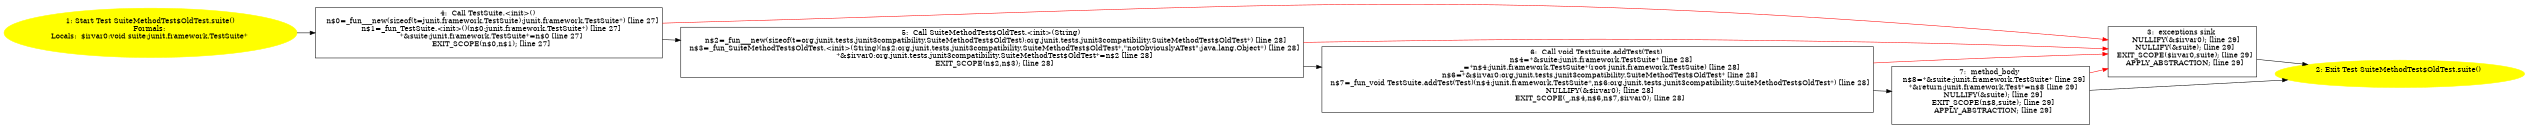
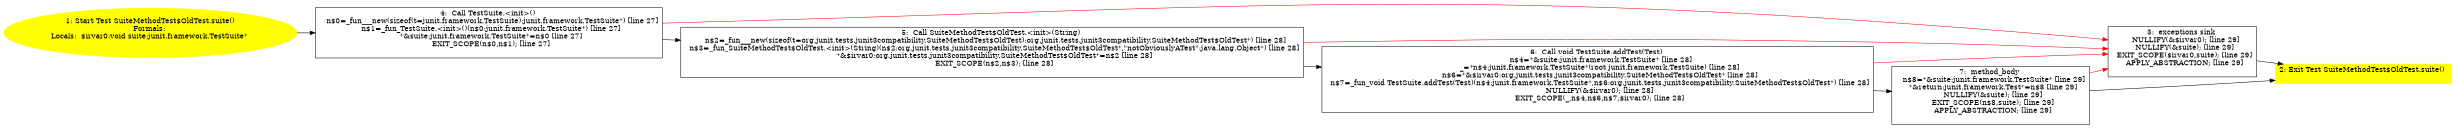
(2400, 74) -> (2363, 74)
